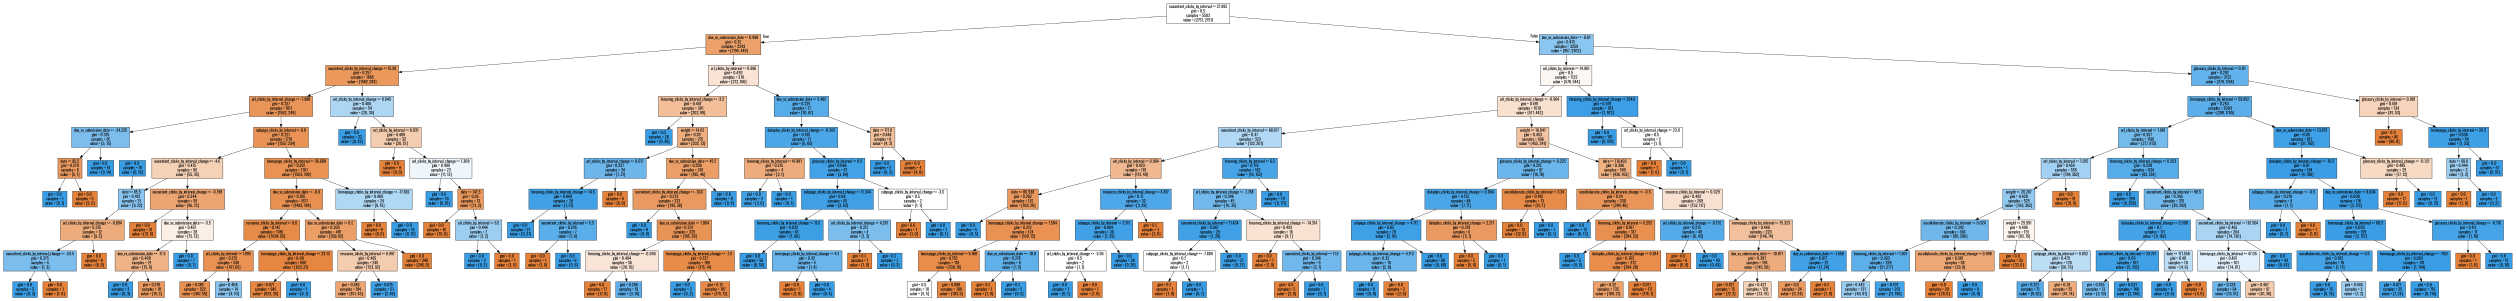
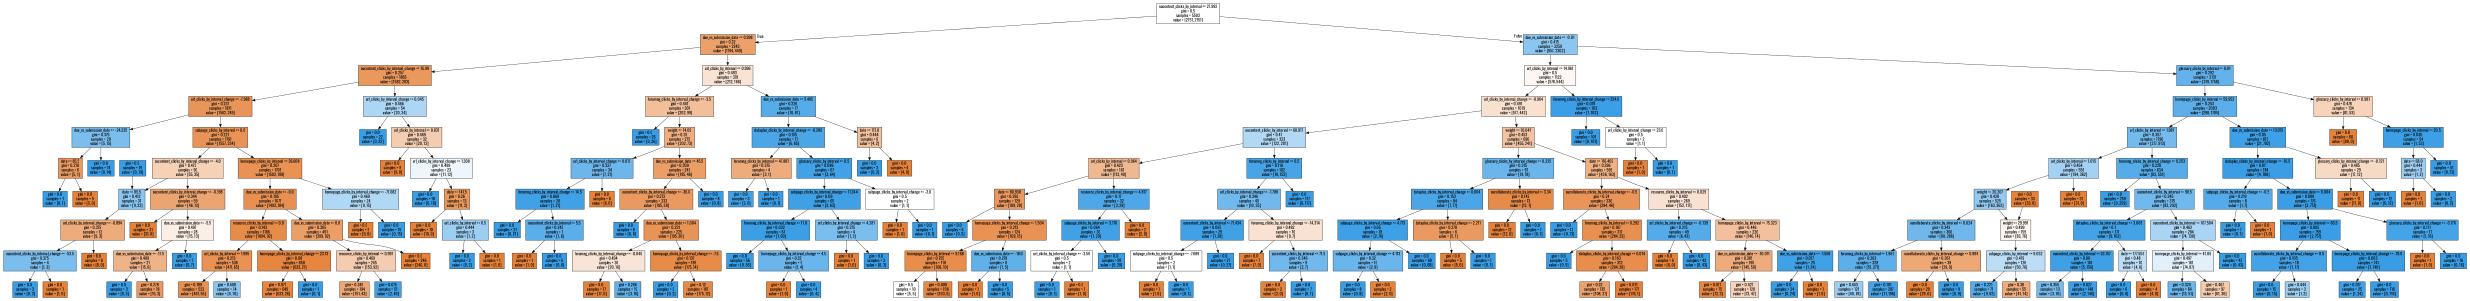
(2016, 245) -> (2021, 212)
(1792, 290) -> (1784, 290)
